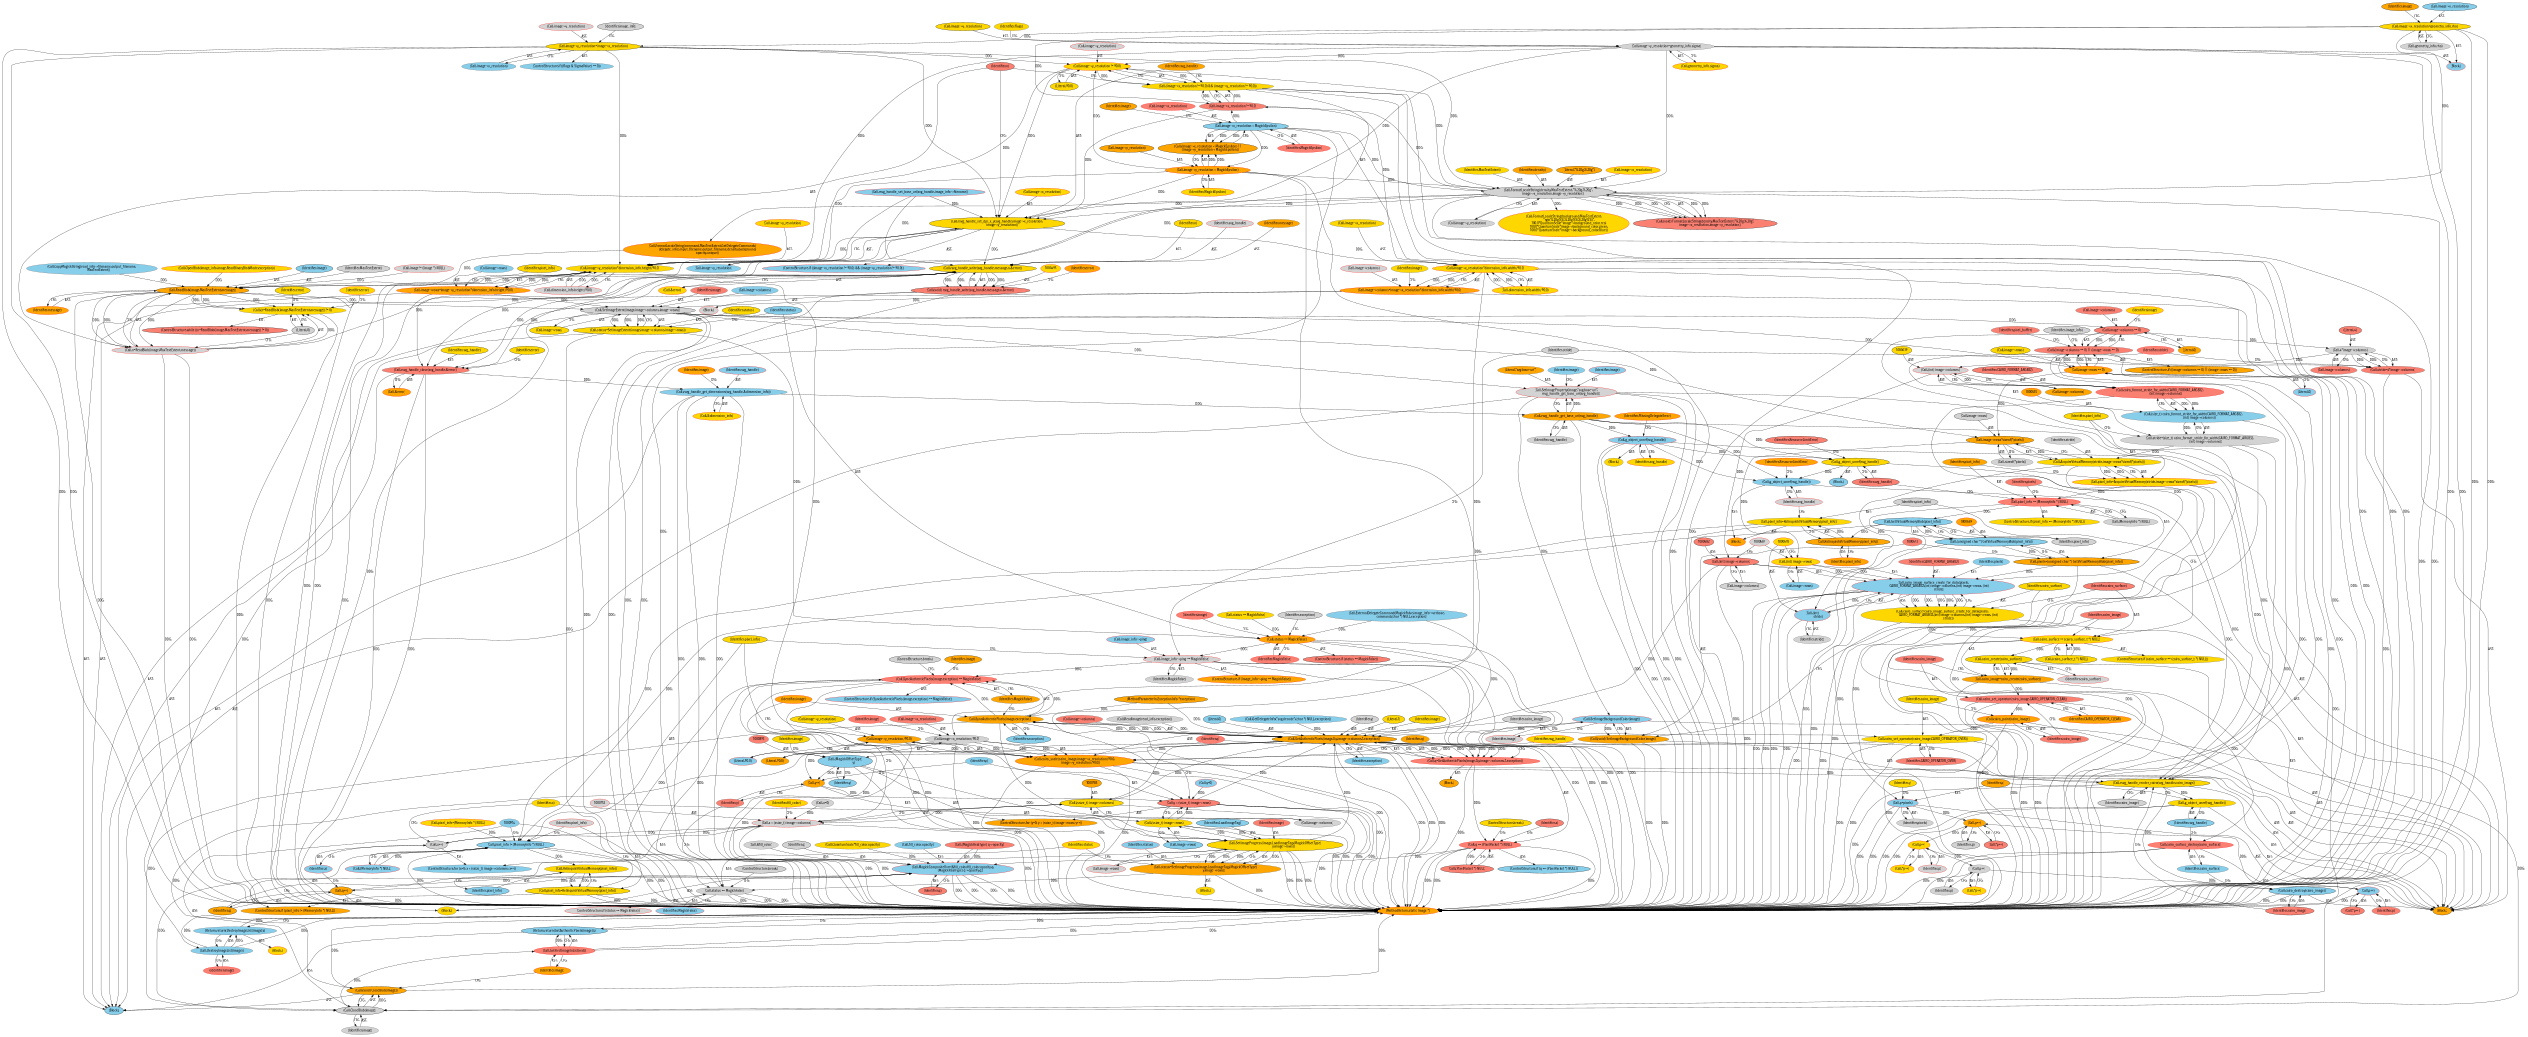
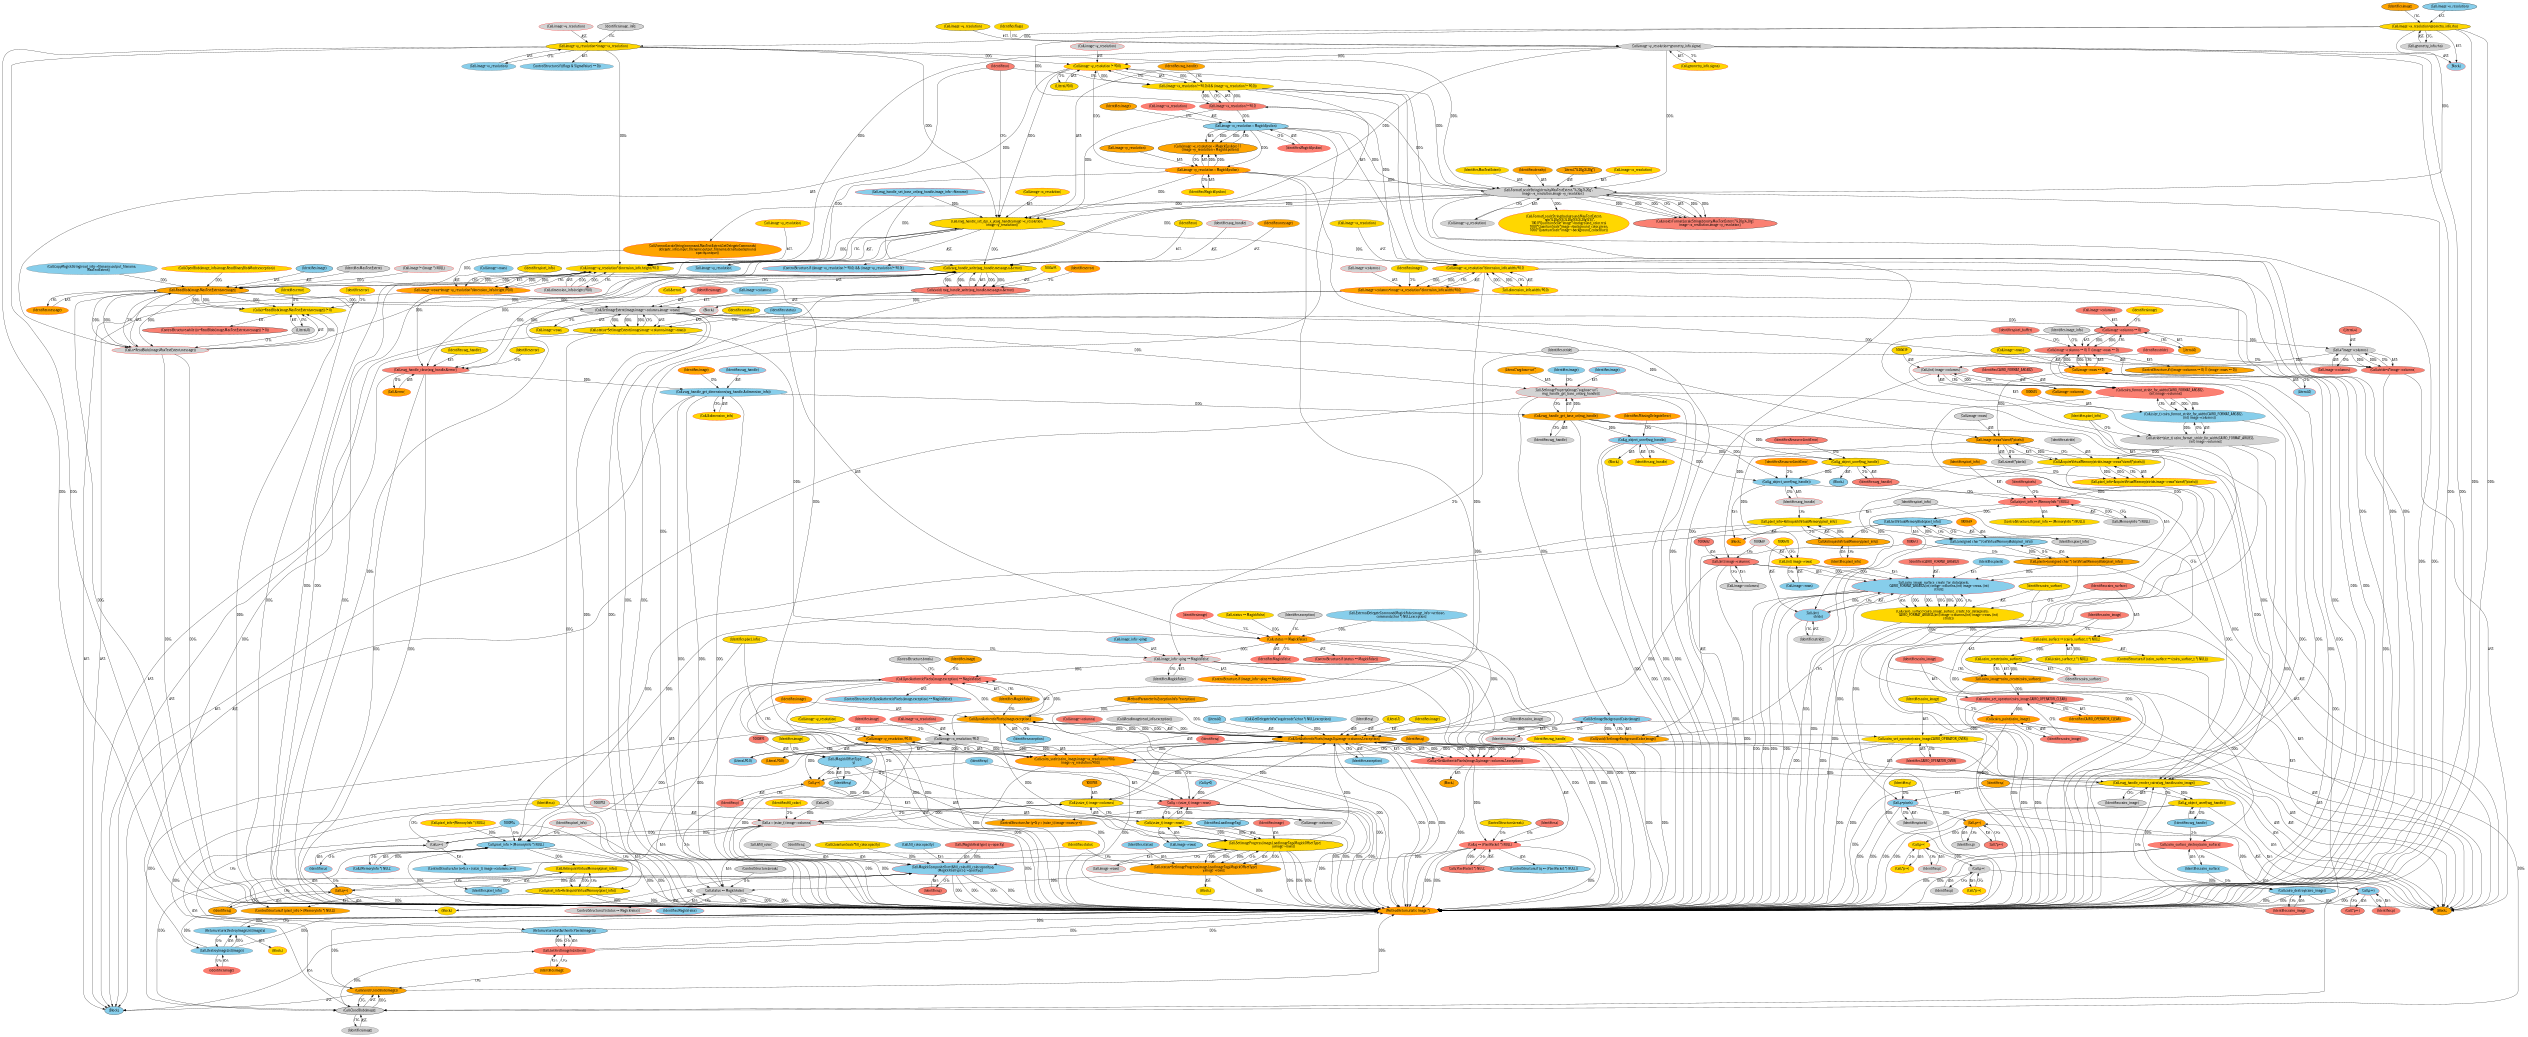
(1233, 118) -> (1241, 115)
(2039, 502) -> (2039, 502)
(2054, 649) -> none
(971, 916) -> (221, 868)
